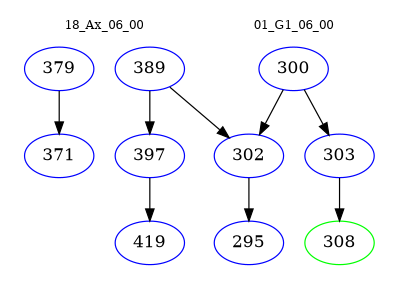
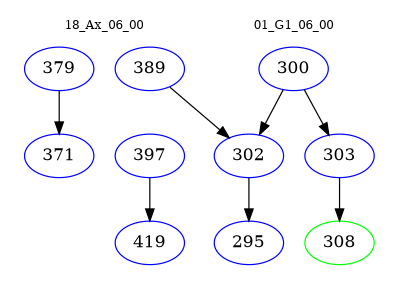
(150, 106) -> none
